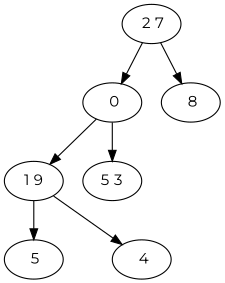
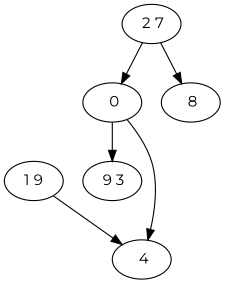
(77, 138) -> (154, 171)
(112, 181) -> (112, 181)
(34, 259) -> none
